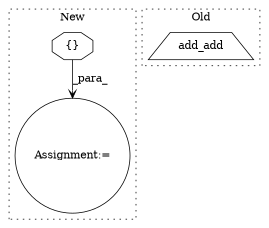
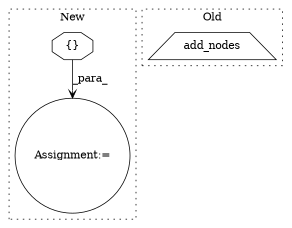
(201, 46) -> (212, 46)
